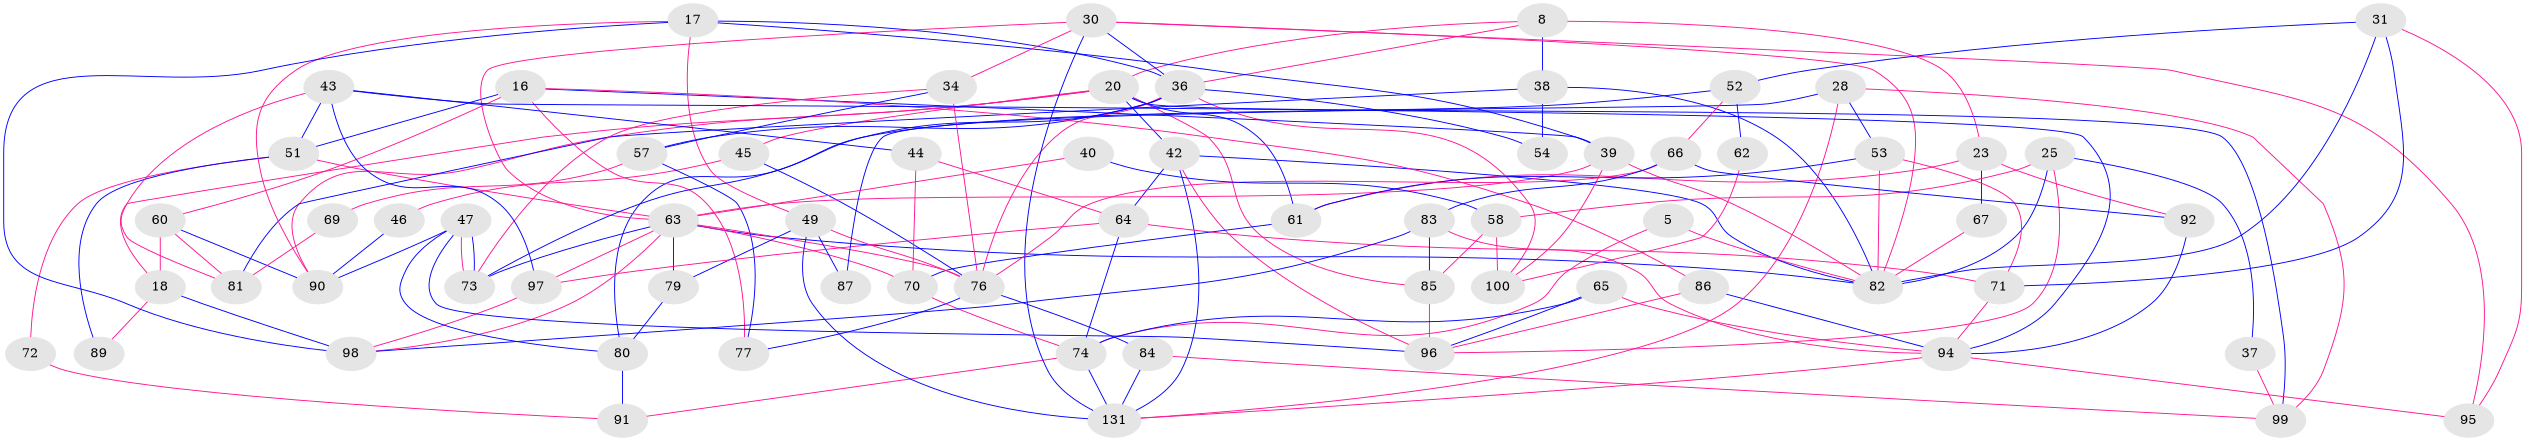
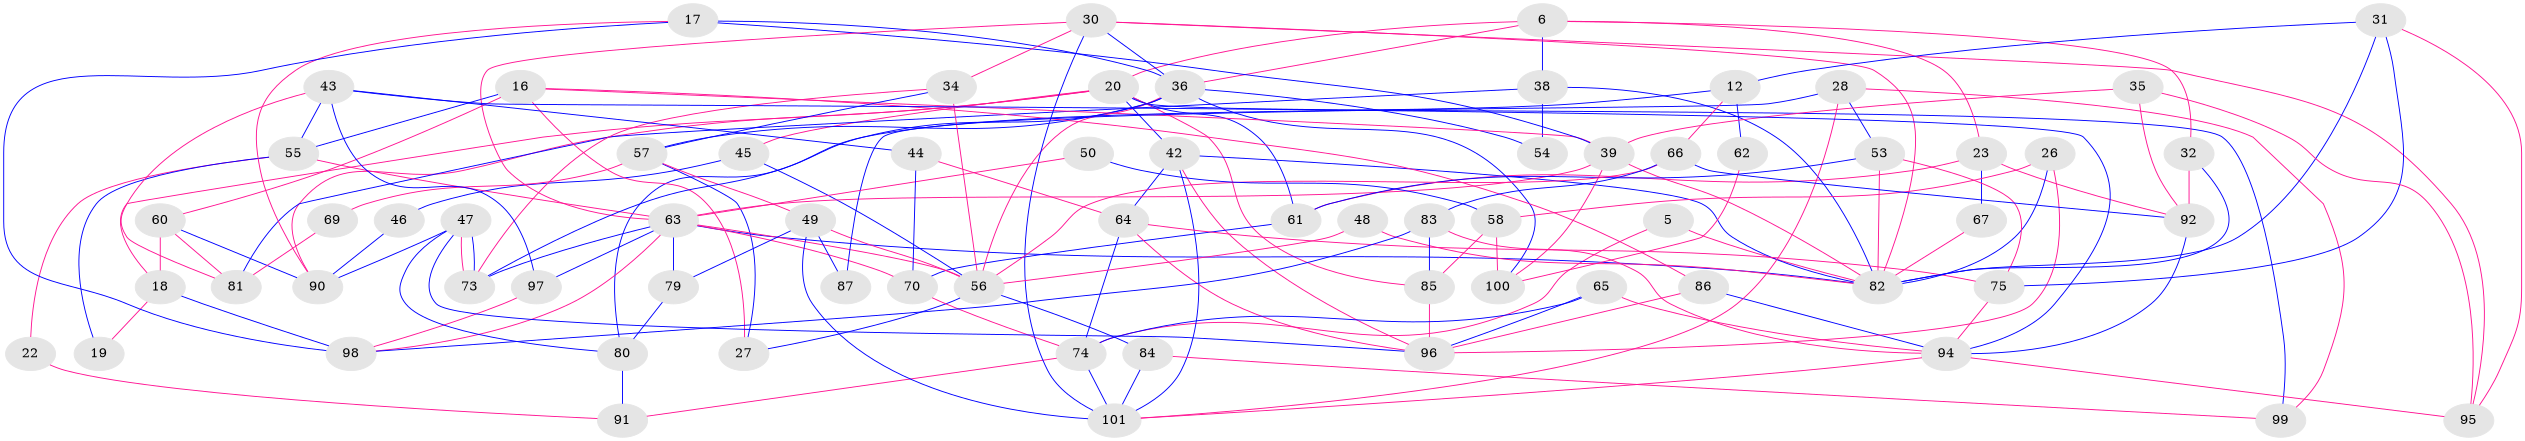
(1542, 20) -> (1542, 20)
(1735, 87) -> (1735, 87)
none -> (2138, 87)
(1069, 111) -> (1069, 111)
(1412, 133) -> (1412, 133)
(699, 149) -> (729, 188)
(294, 154) -> (294, 154)
(1089, 154) -> (1089, 154)
(2050, 154) -> (2050, 154)
none -> (2189, 154)
(584, 181) -> (584, 181)
(914, 220) -> (914, 220)
none -> (1363, 220)
(789, 253) -> (1247, 310)
(605, 254) -> (605, 254)
(979, 287) -> (979, 287)
(1999, 287) -> (1999, 287)
(31, 354) -> (31, 354)
(99, 354) -> (99, 354)
(744, 354) -> (744, 354)
(2250, 354) -> none
(1114, 421) -> (1114, 421)
